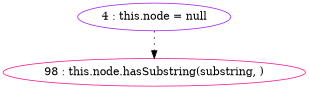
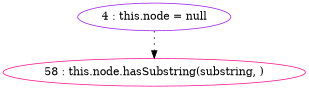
(154, 72) -> (154, 72)
